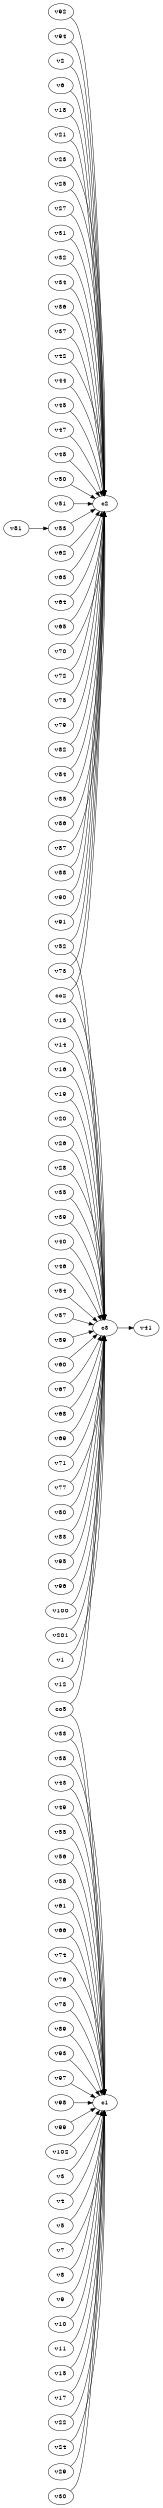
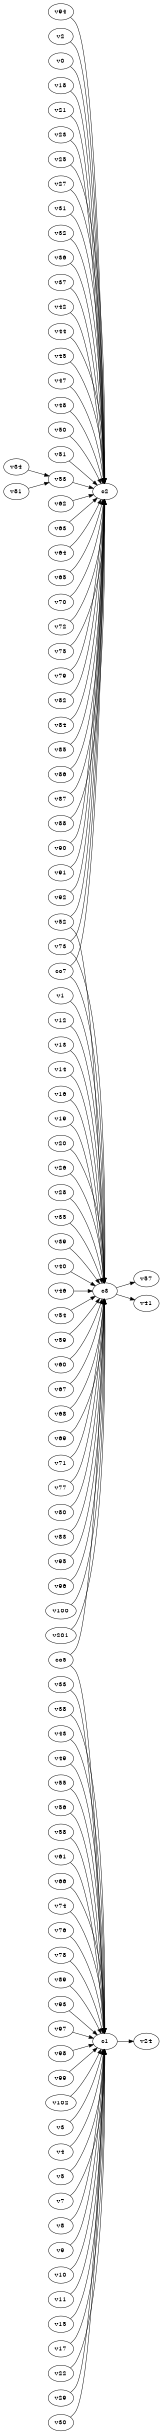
(61, 86) -> (61, 61)
(94, 367) -> (36, 472)
(61, 996) -> (61, 971)
(81, 1321) -> (123, 1286)
(99, 2322) -> (123, 2041)
